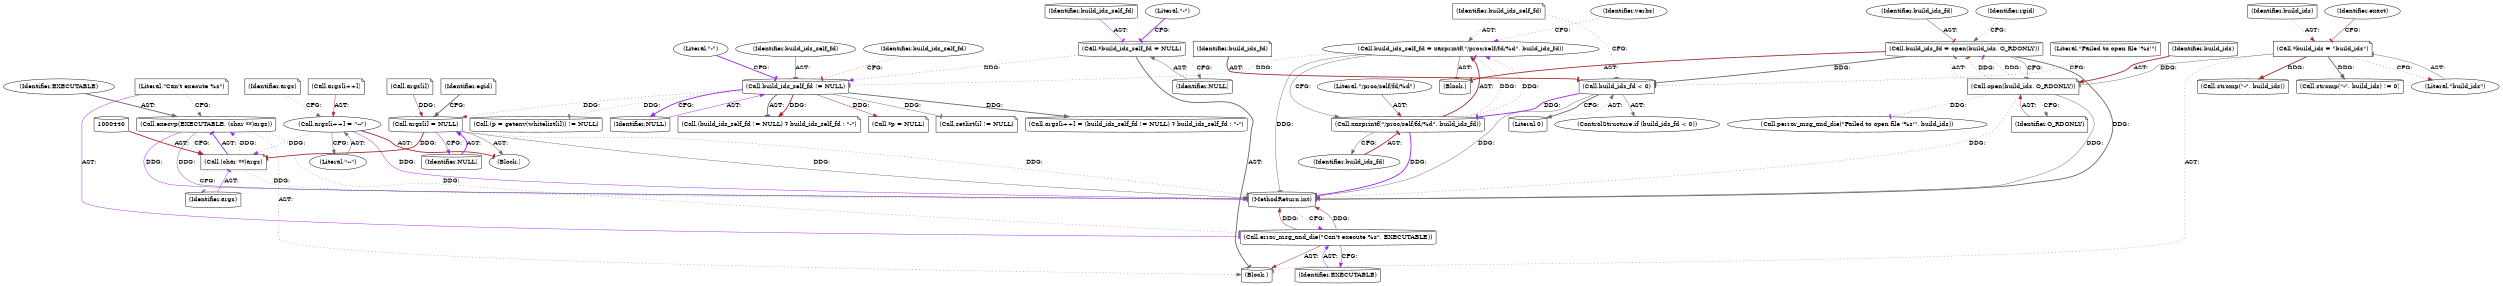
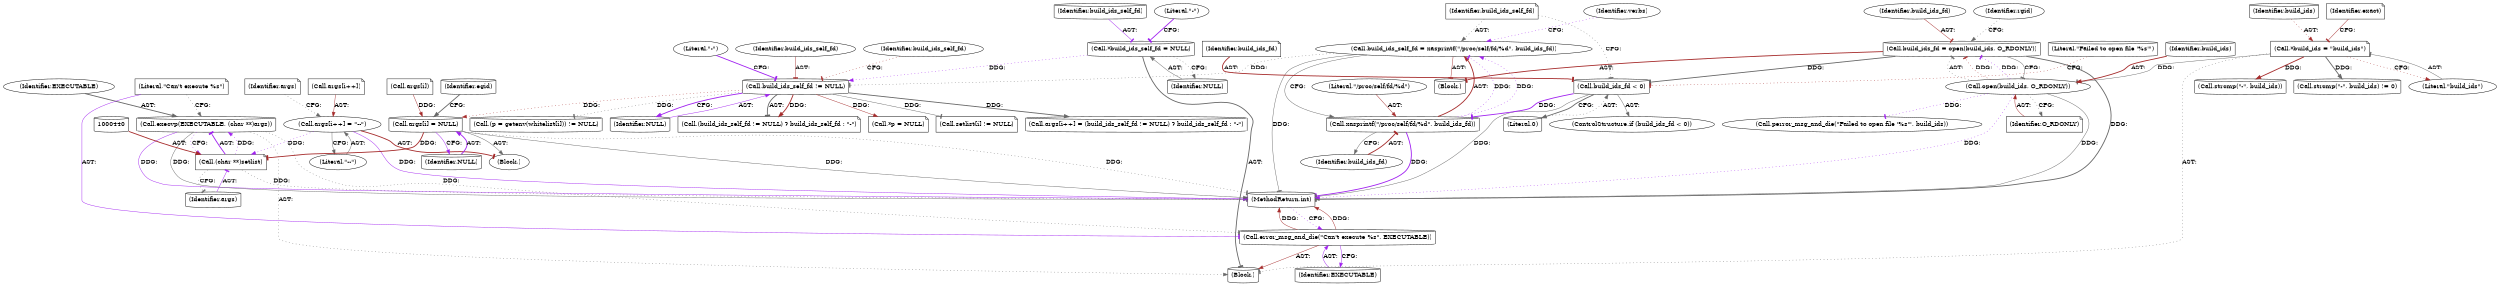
(2363, 11) -> (2356, 11)
(468, 87) -> (468, 87)
(2023, 87) -> (2018, 87)
(234, 162) -> (231, 162)
